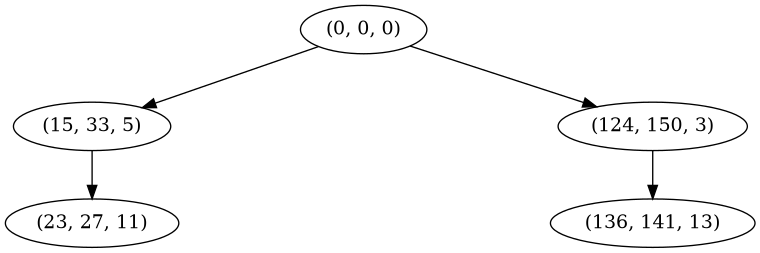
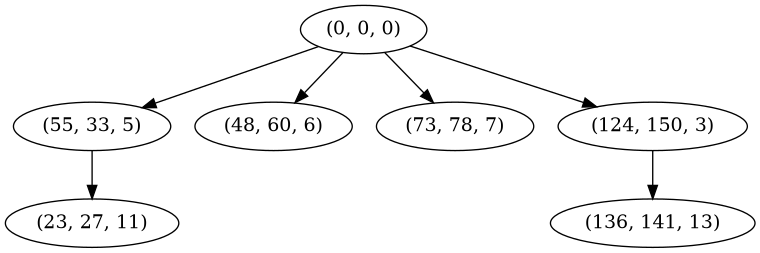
(92, 126) -> (92, 126)
none -> (274, 126)
none -> (455, 126)
